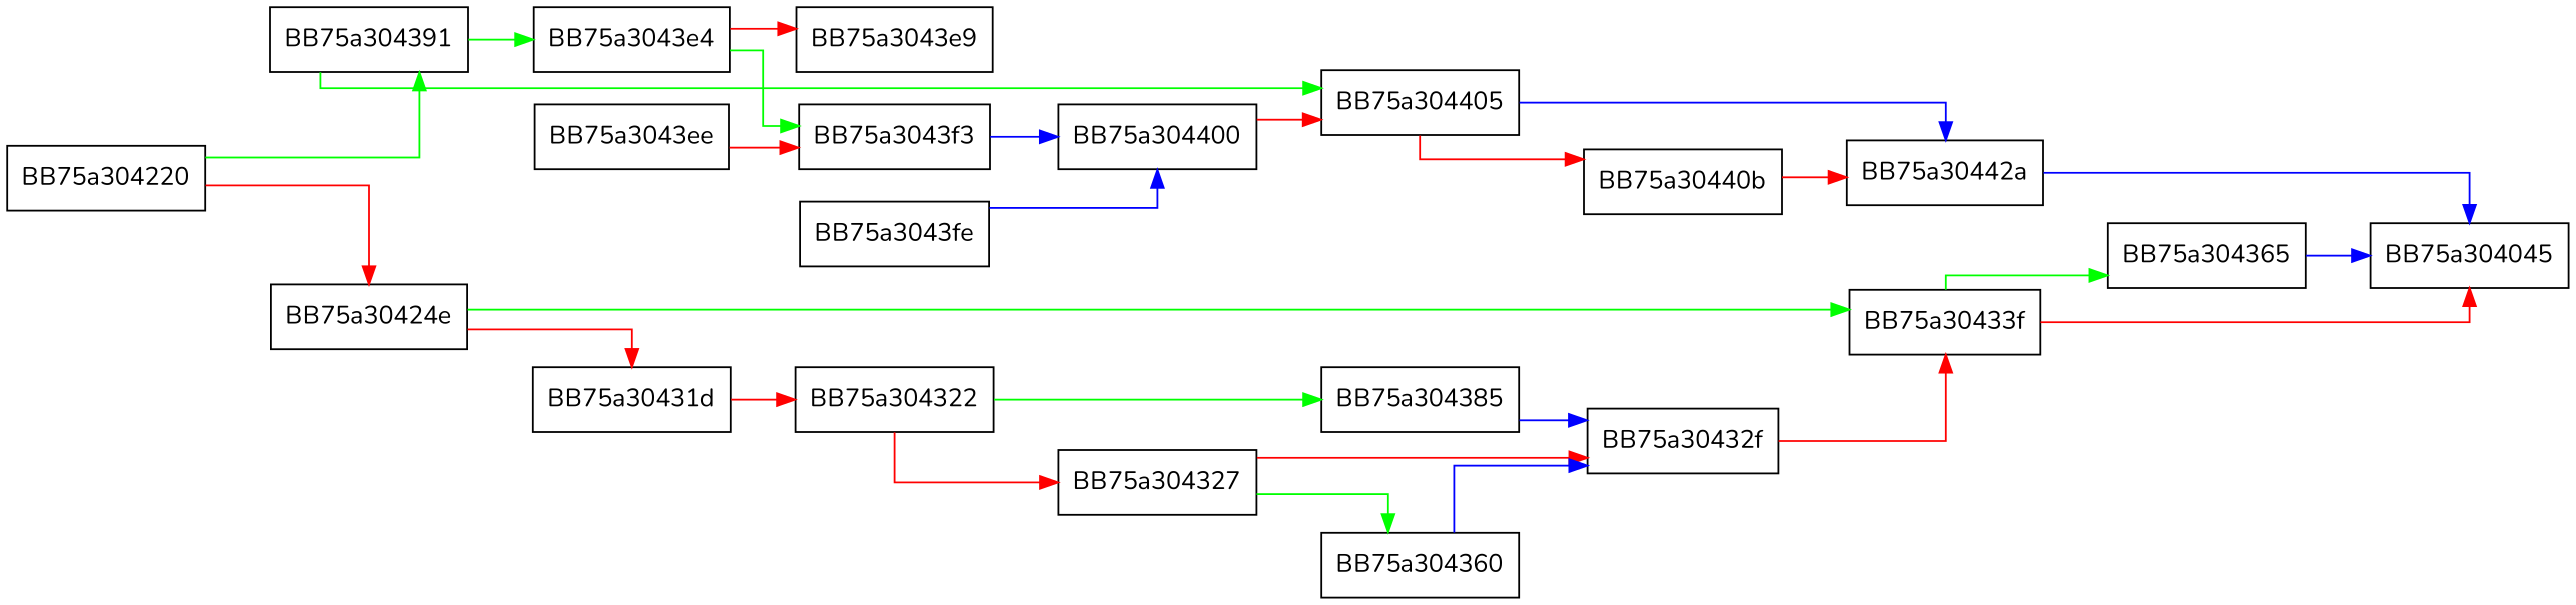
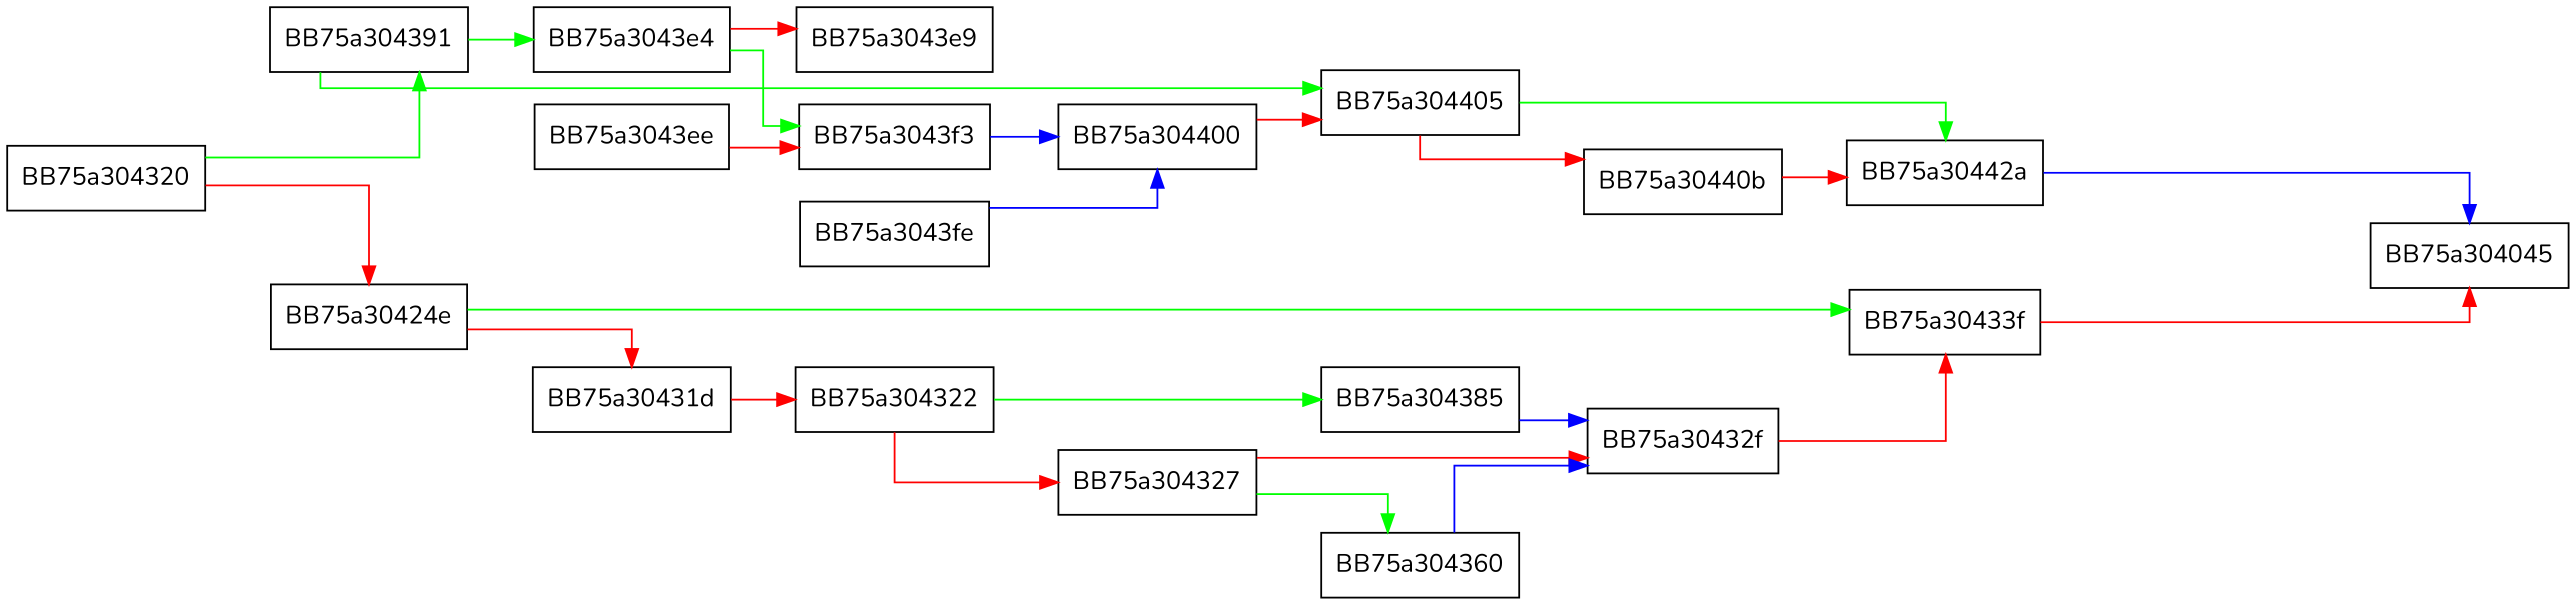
(1743, 103) -> (1743, 103)
(106, 178) -> (106, 178)
(2207, 256) -> none
